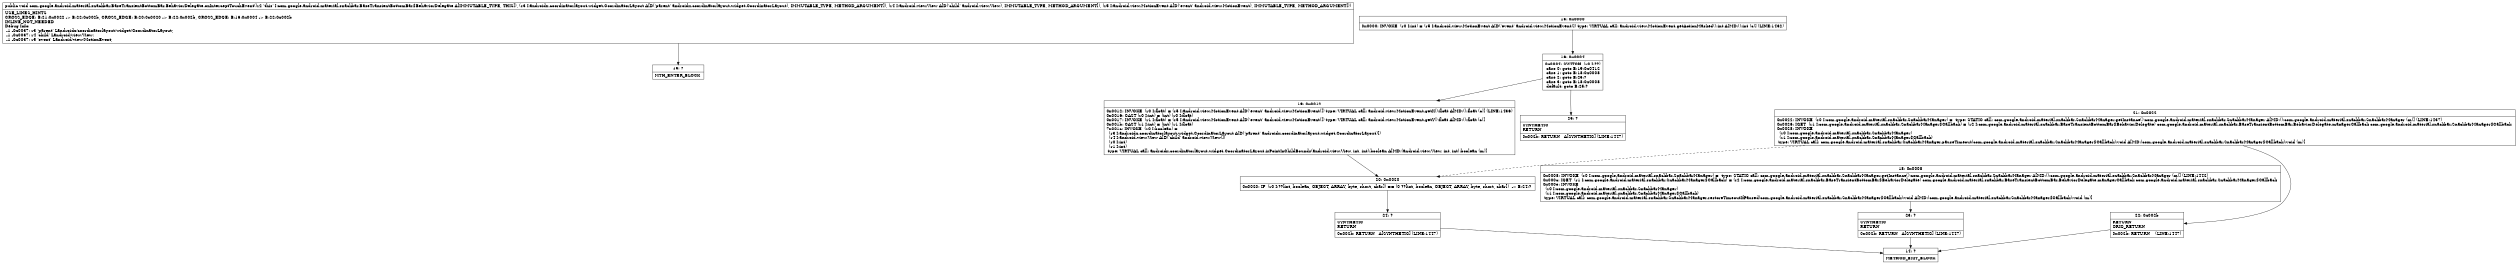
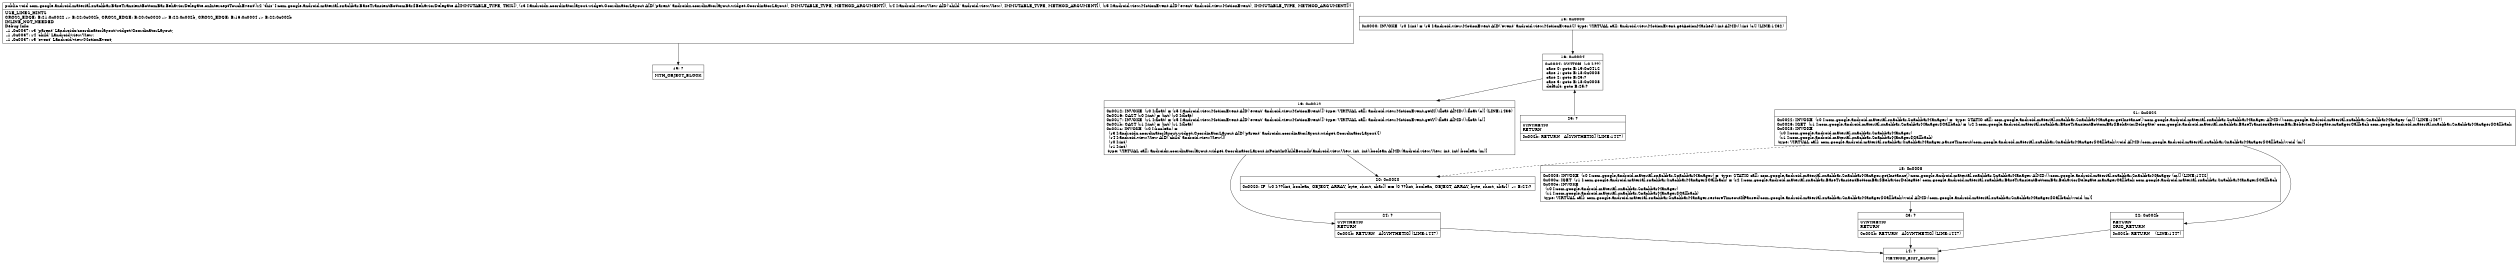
(678, 75) -> (678, 75)
(1571, 101) -> (1575, 104)
(1143, 129) -> (1143, 129)
(1388, 200) -> (1257, 212)
